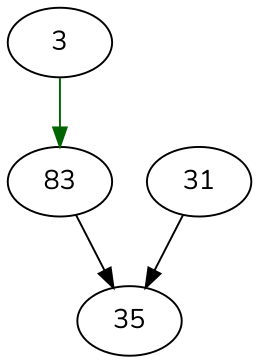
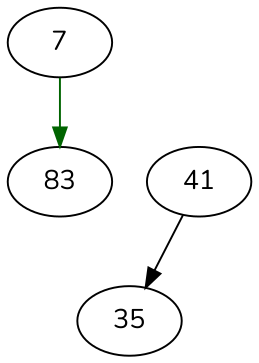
(60, 43) -> (60, 43)
(199, 182) -> (199, 182)
(90, 243) -> none
